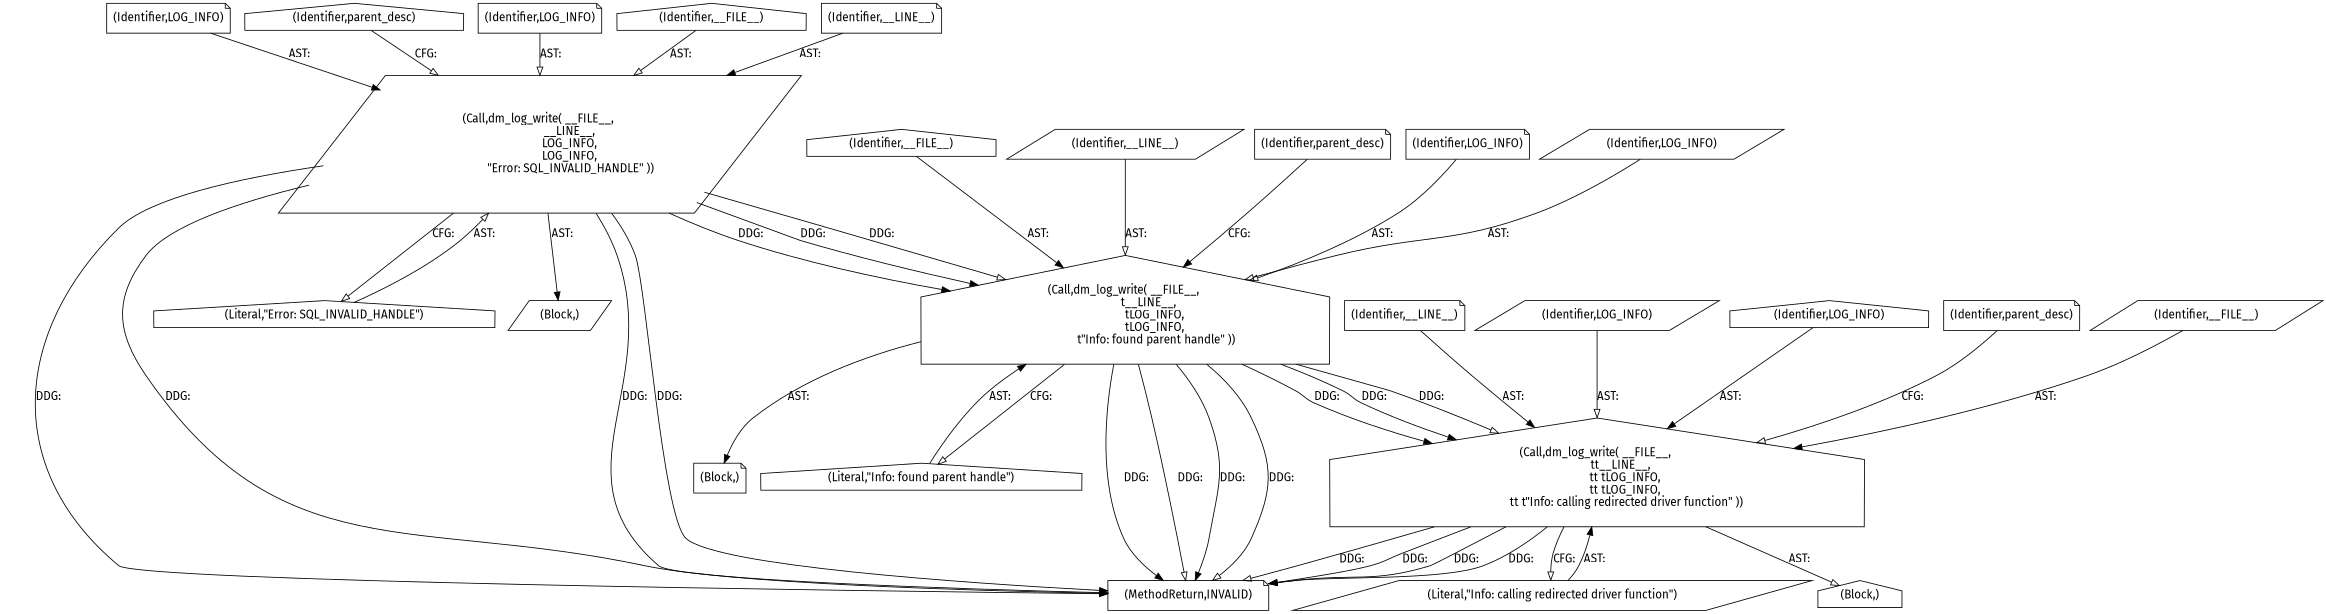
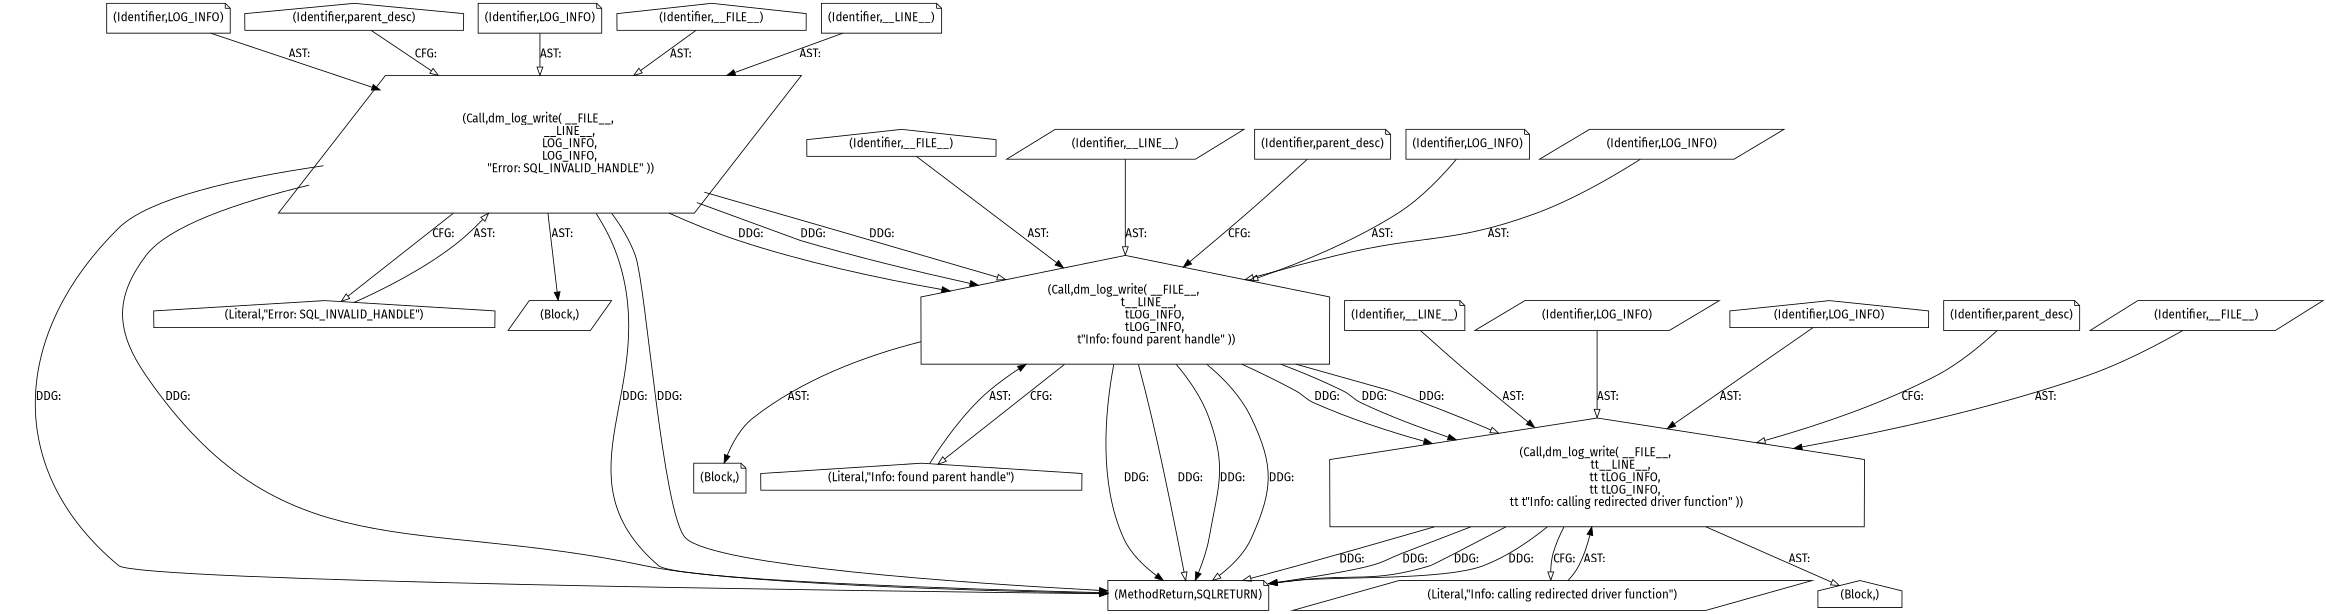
(1188, 595) -> (1188, 595)
